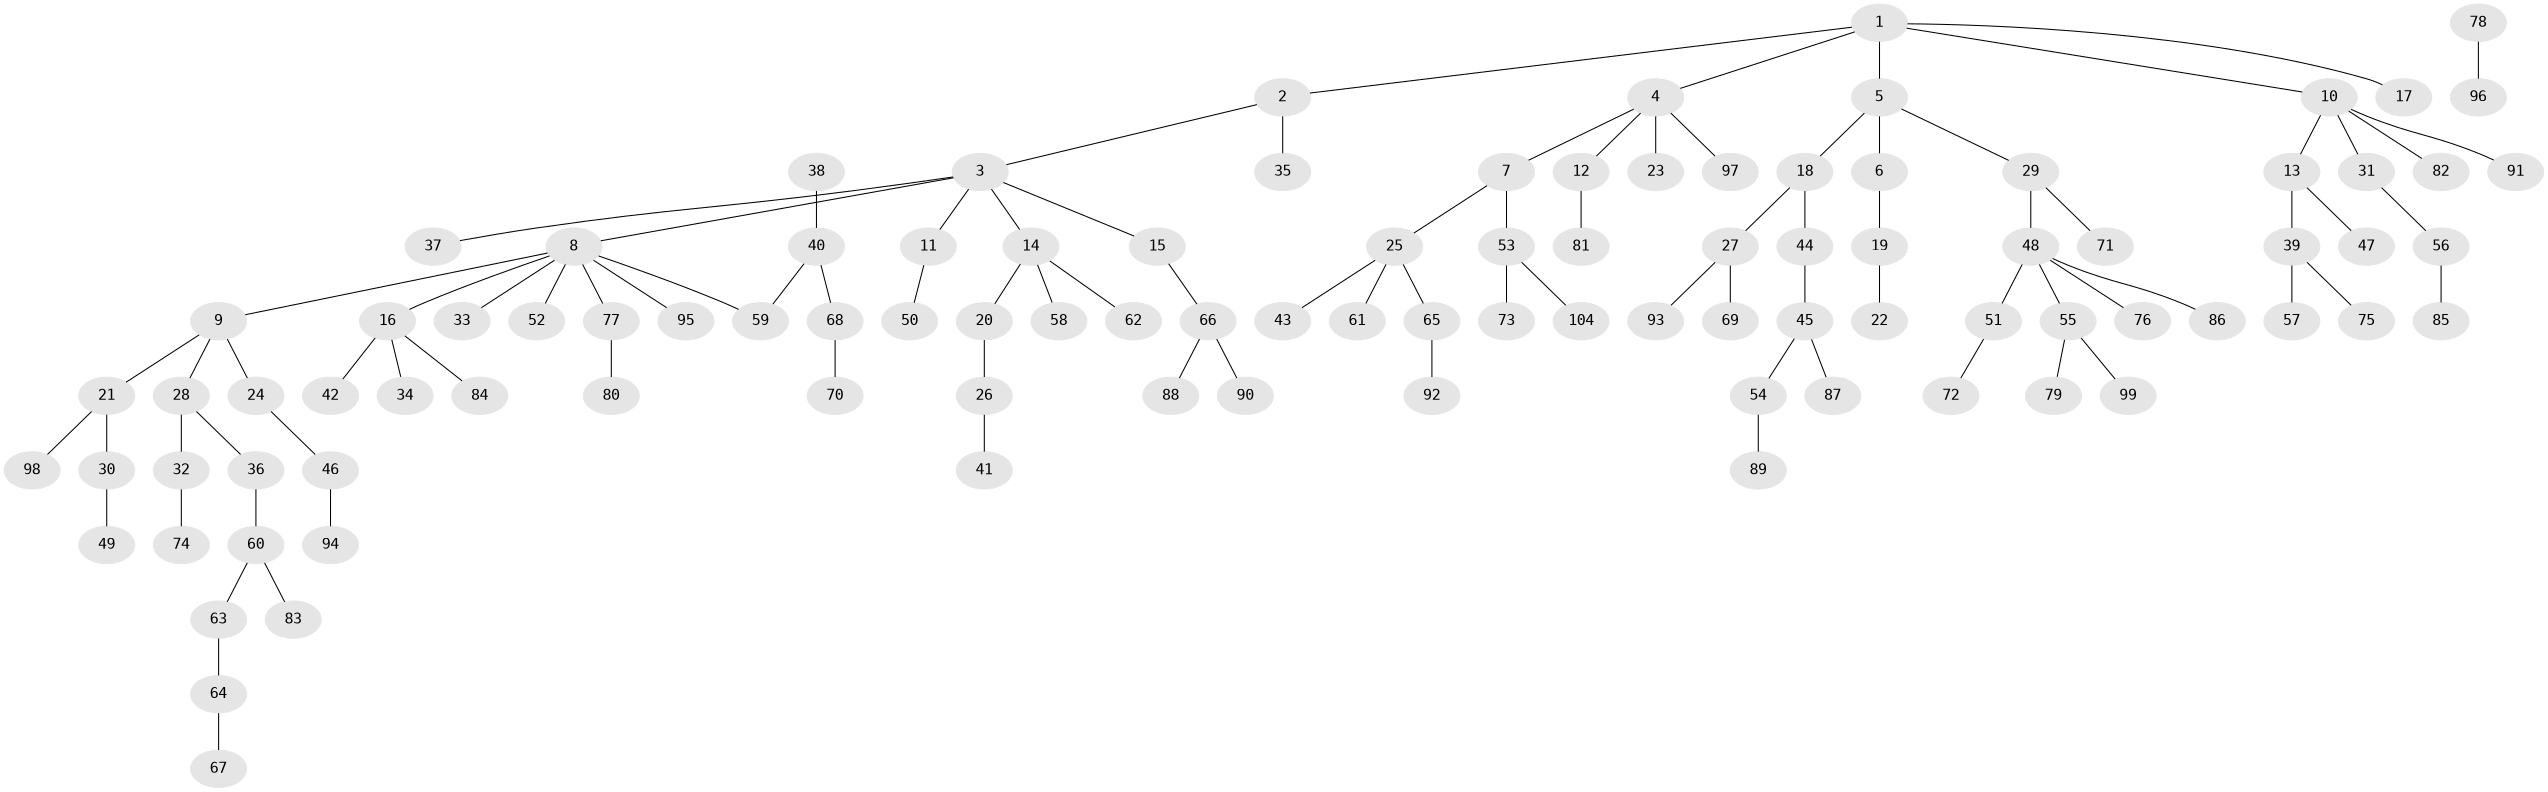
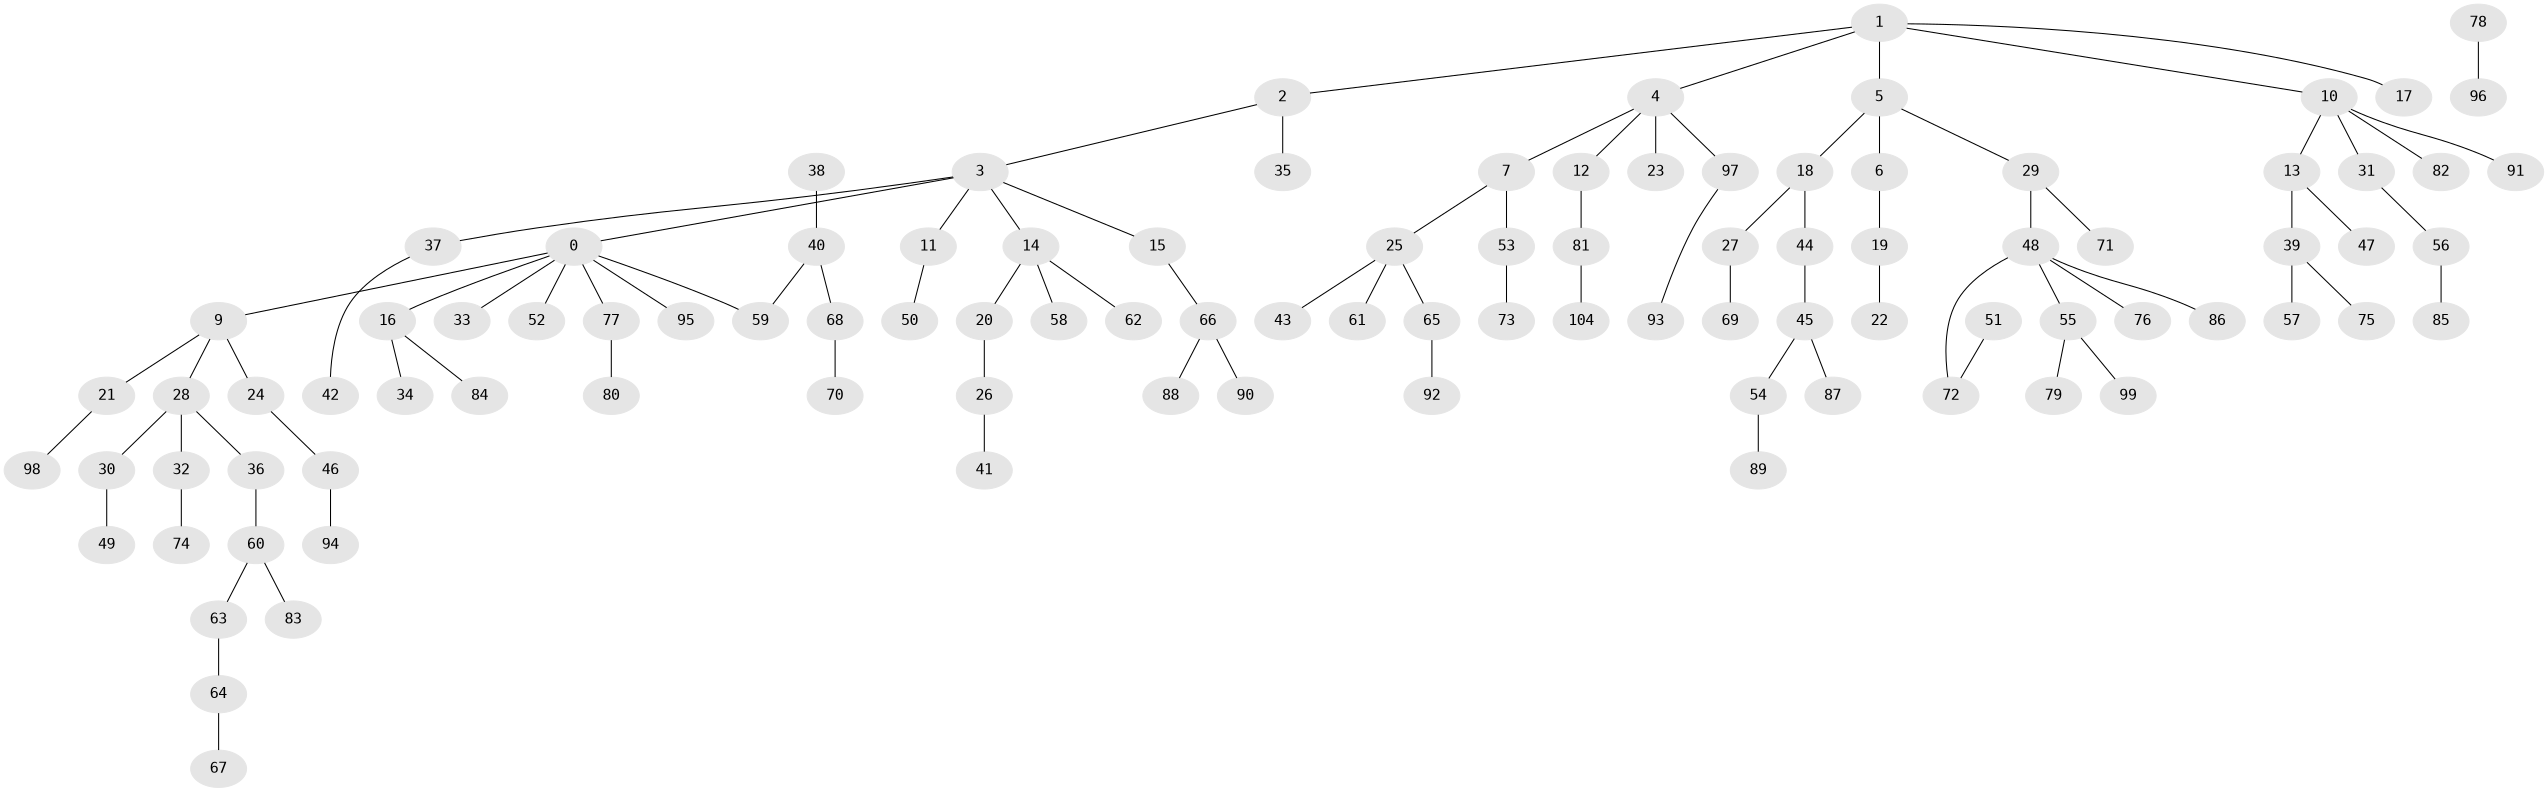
(574, 247) -> (574, 247)
(1544, 284) -> (1581, 284)
(1693, 284) -> (1685, 244)
(2012, 284) -> (1955, 306)
(359, 359) -> (350, 303)
(107, 433) -> (144, 433)
